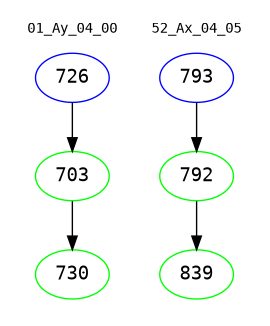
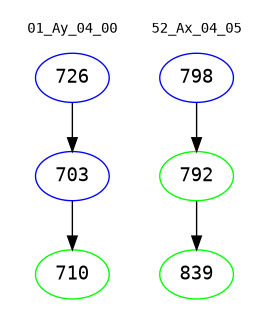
(197, 78) -> (197, 78)
(72, 176) -> (72, 176)
(72, 274) -> (72, 274)
